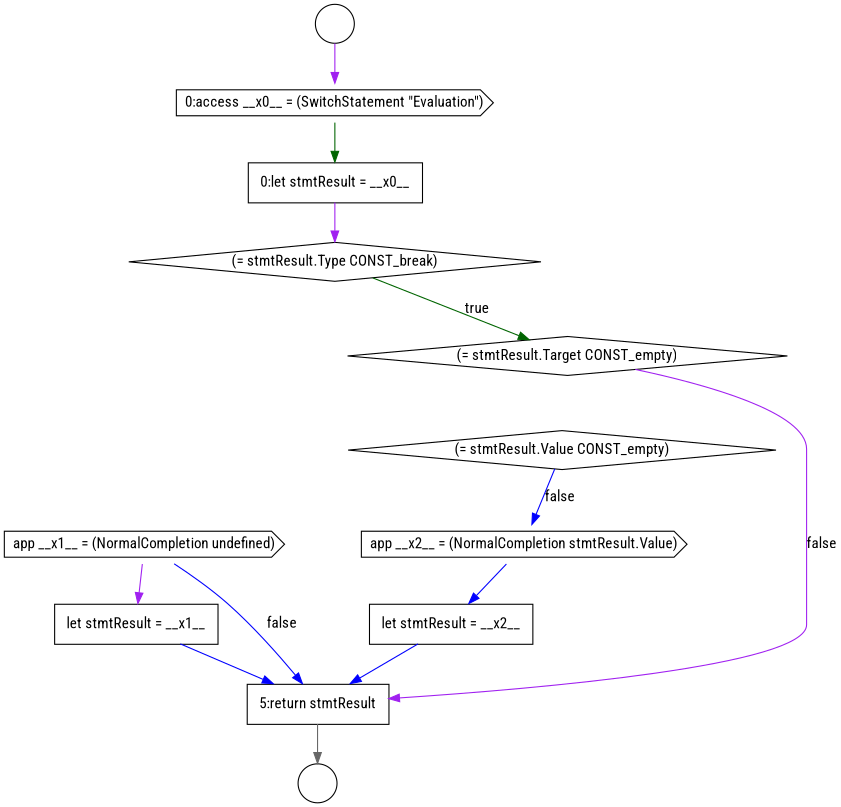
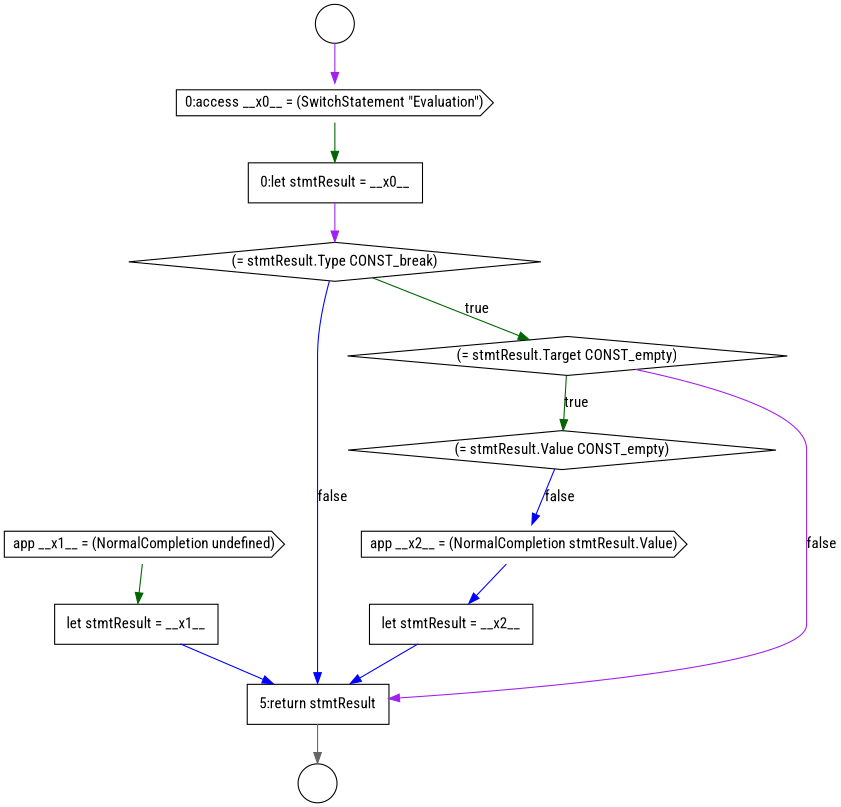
none -> (565, 398)
(141, 578) -> (141, 578)
(239, 615) -> (318, 476)
